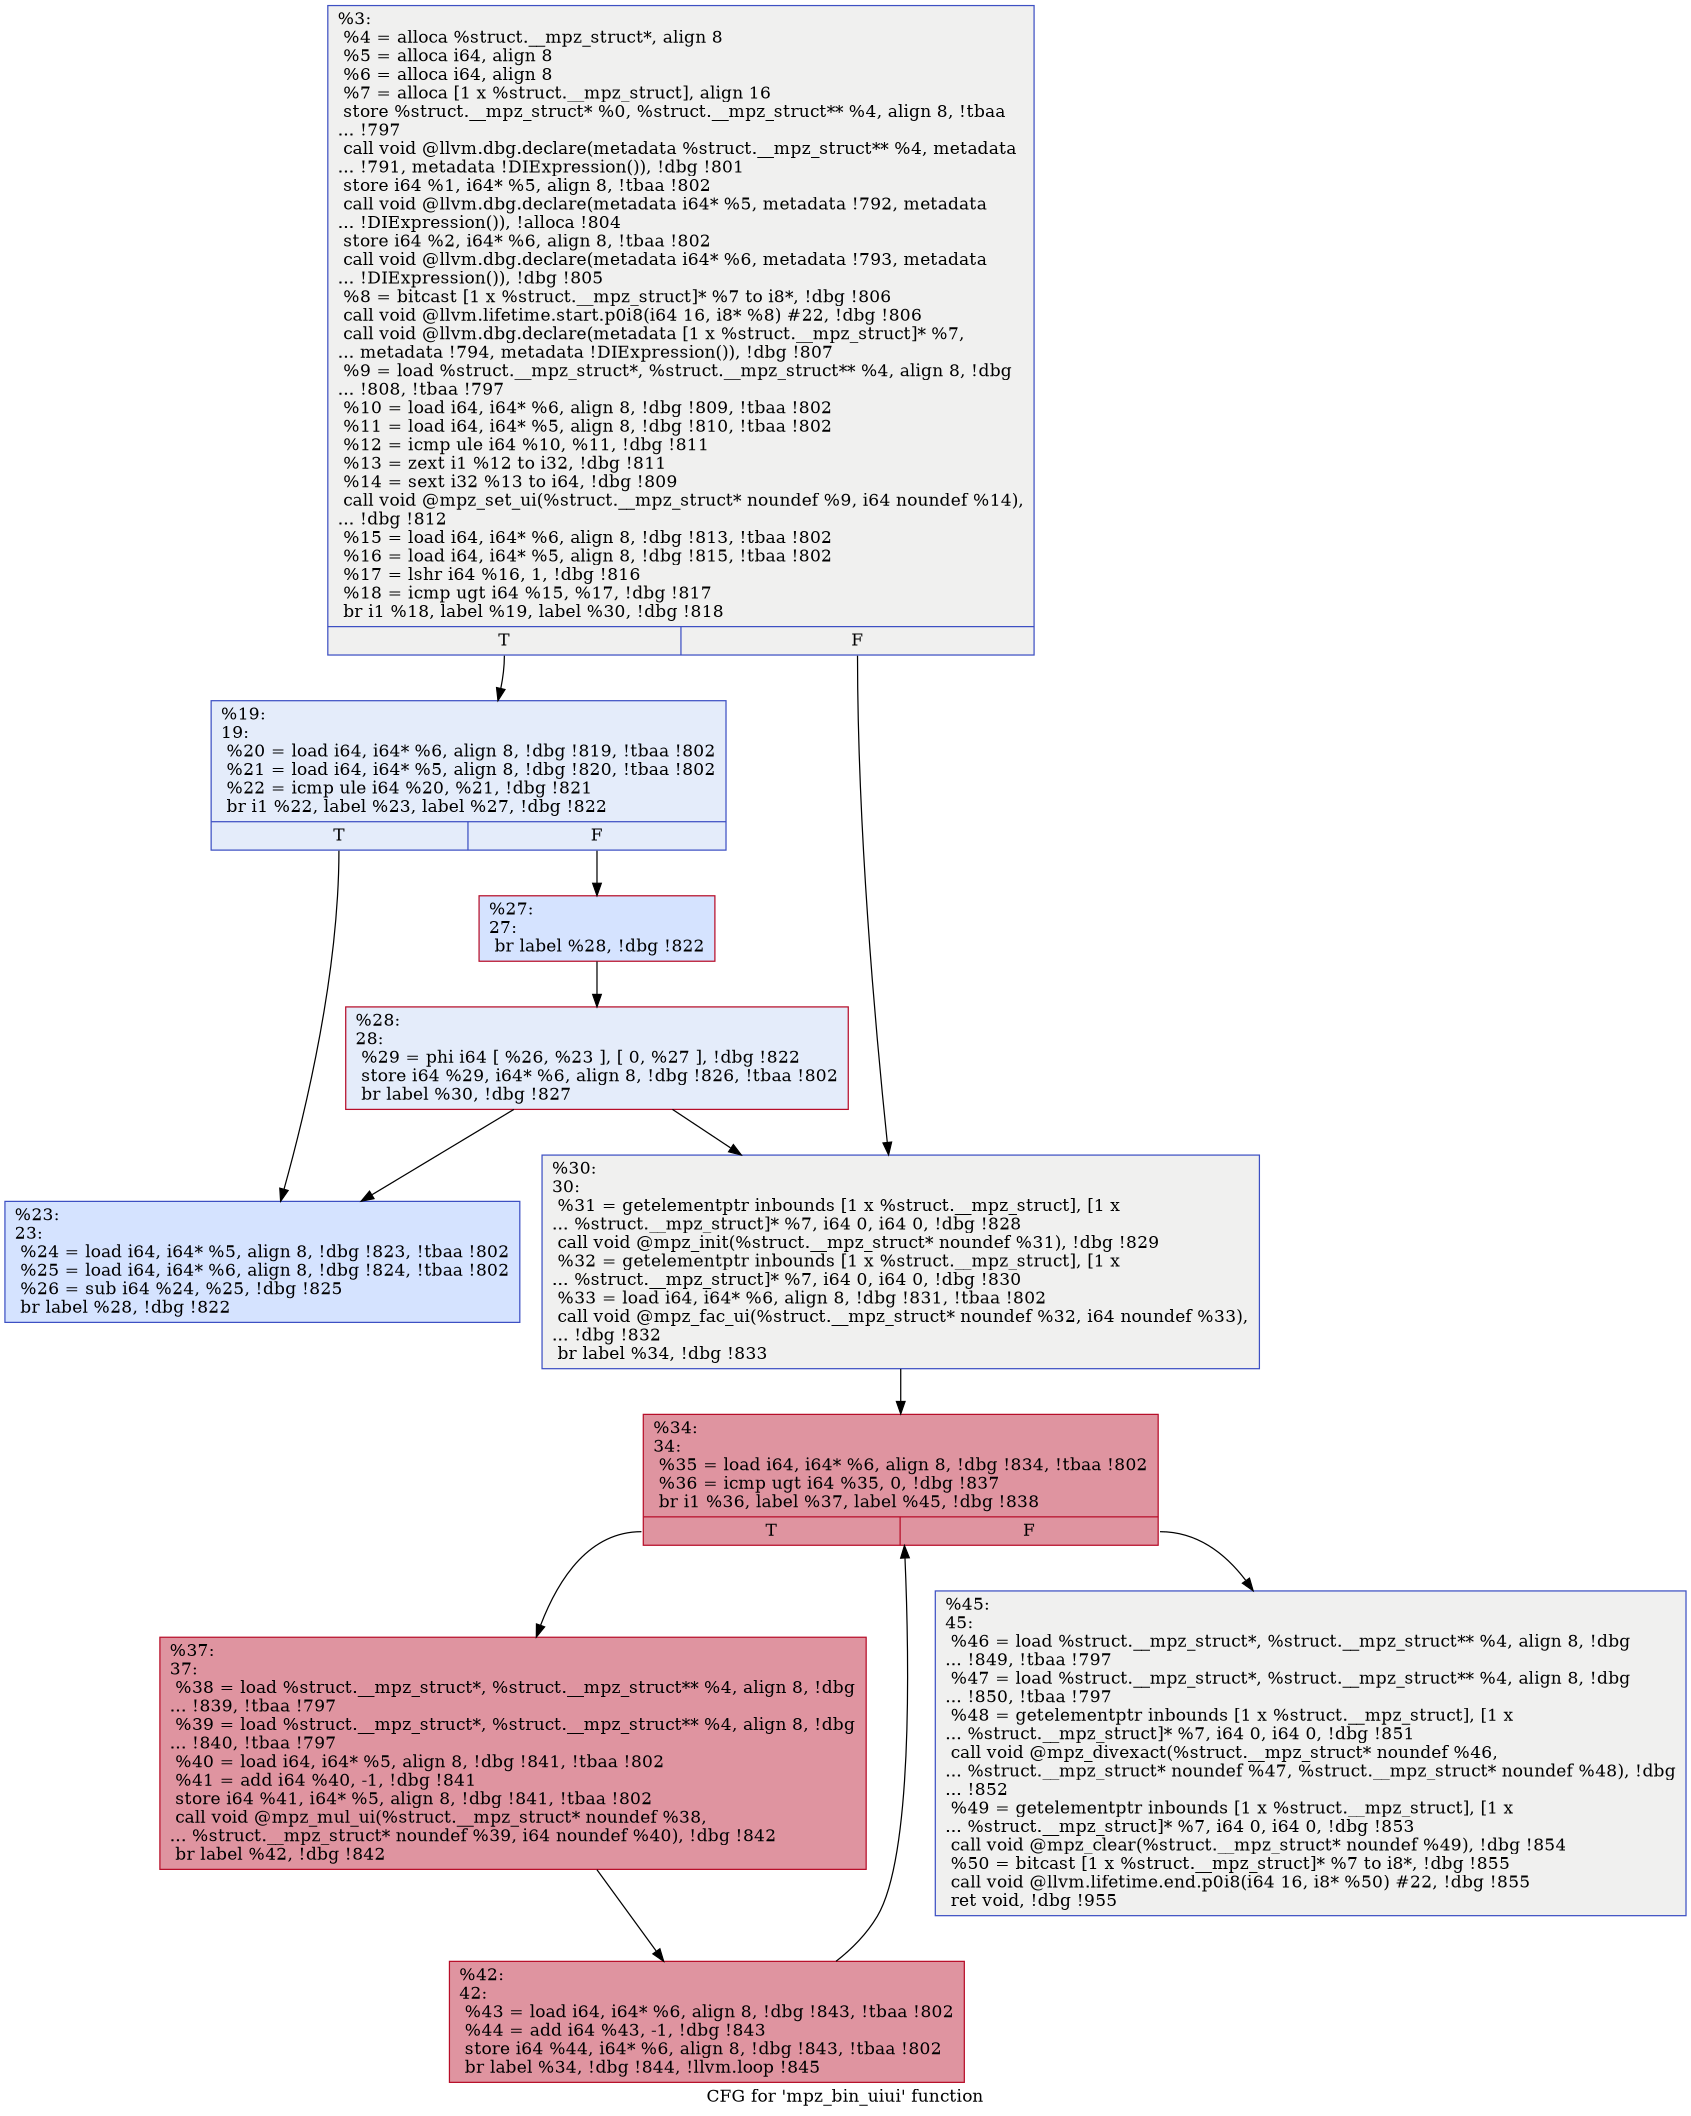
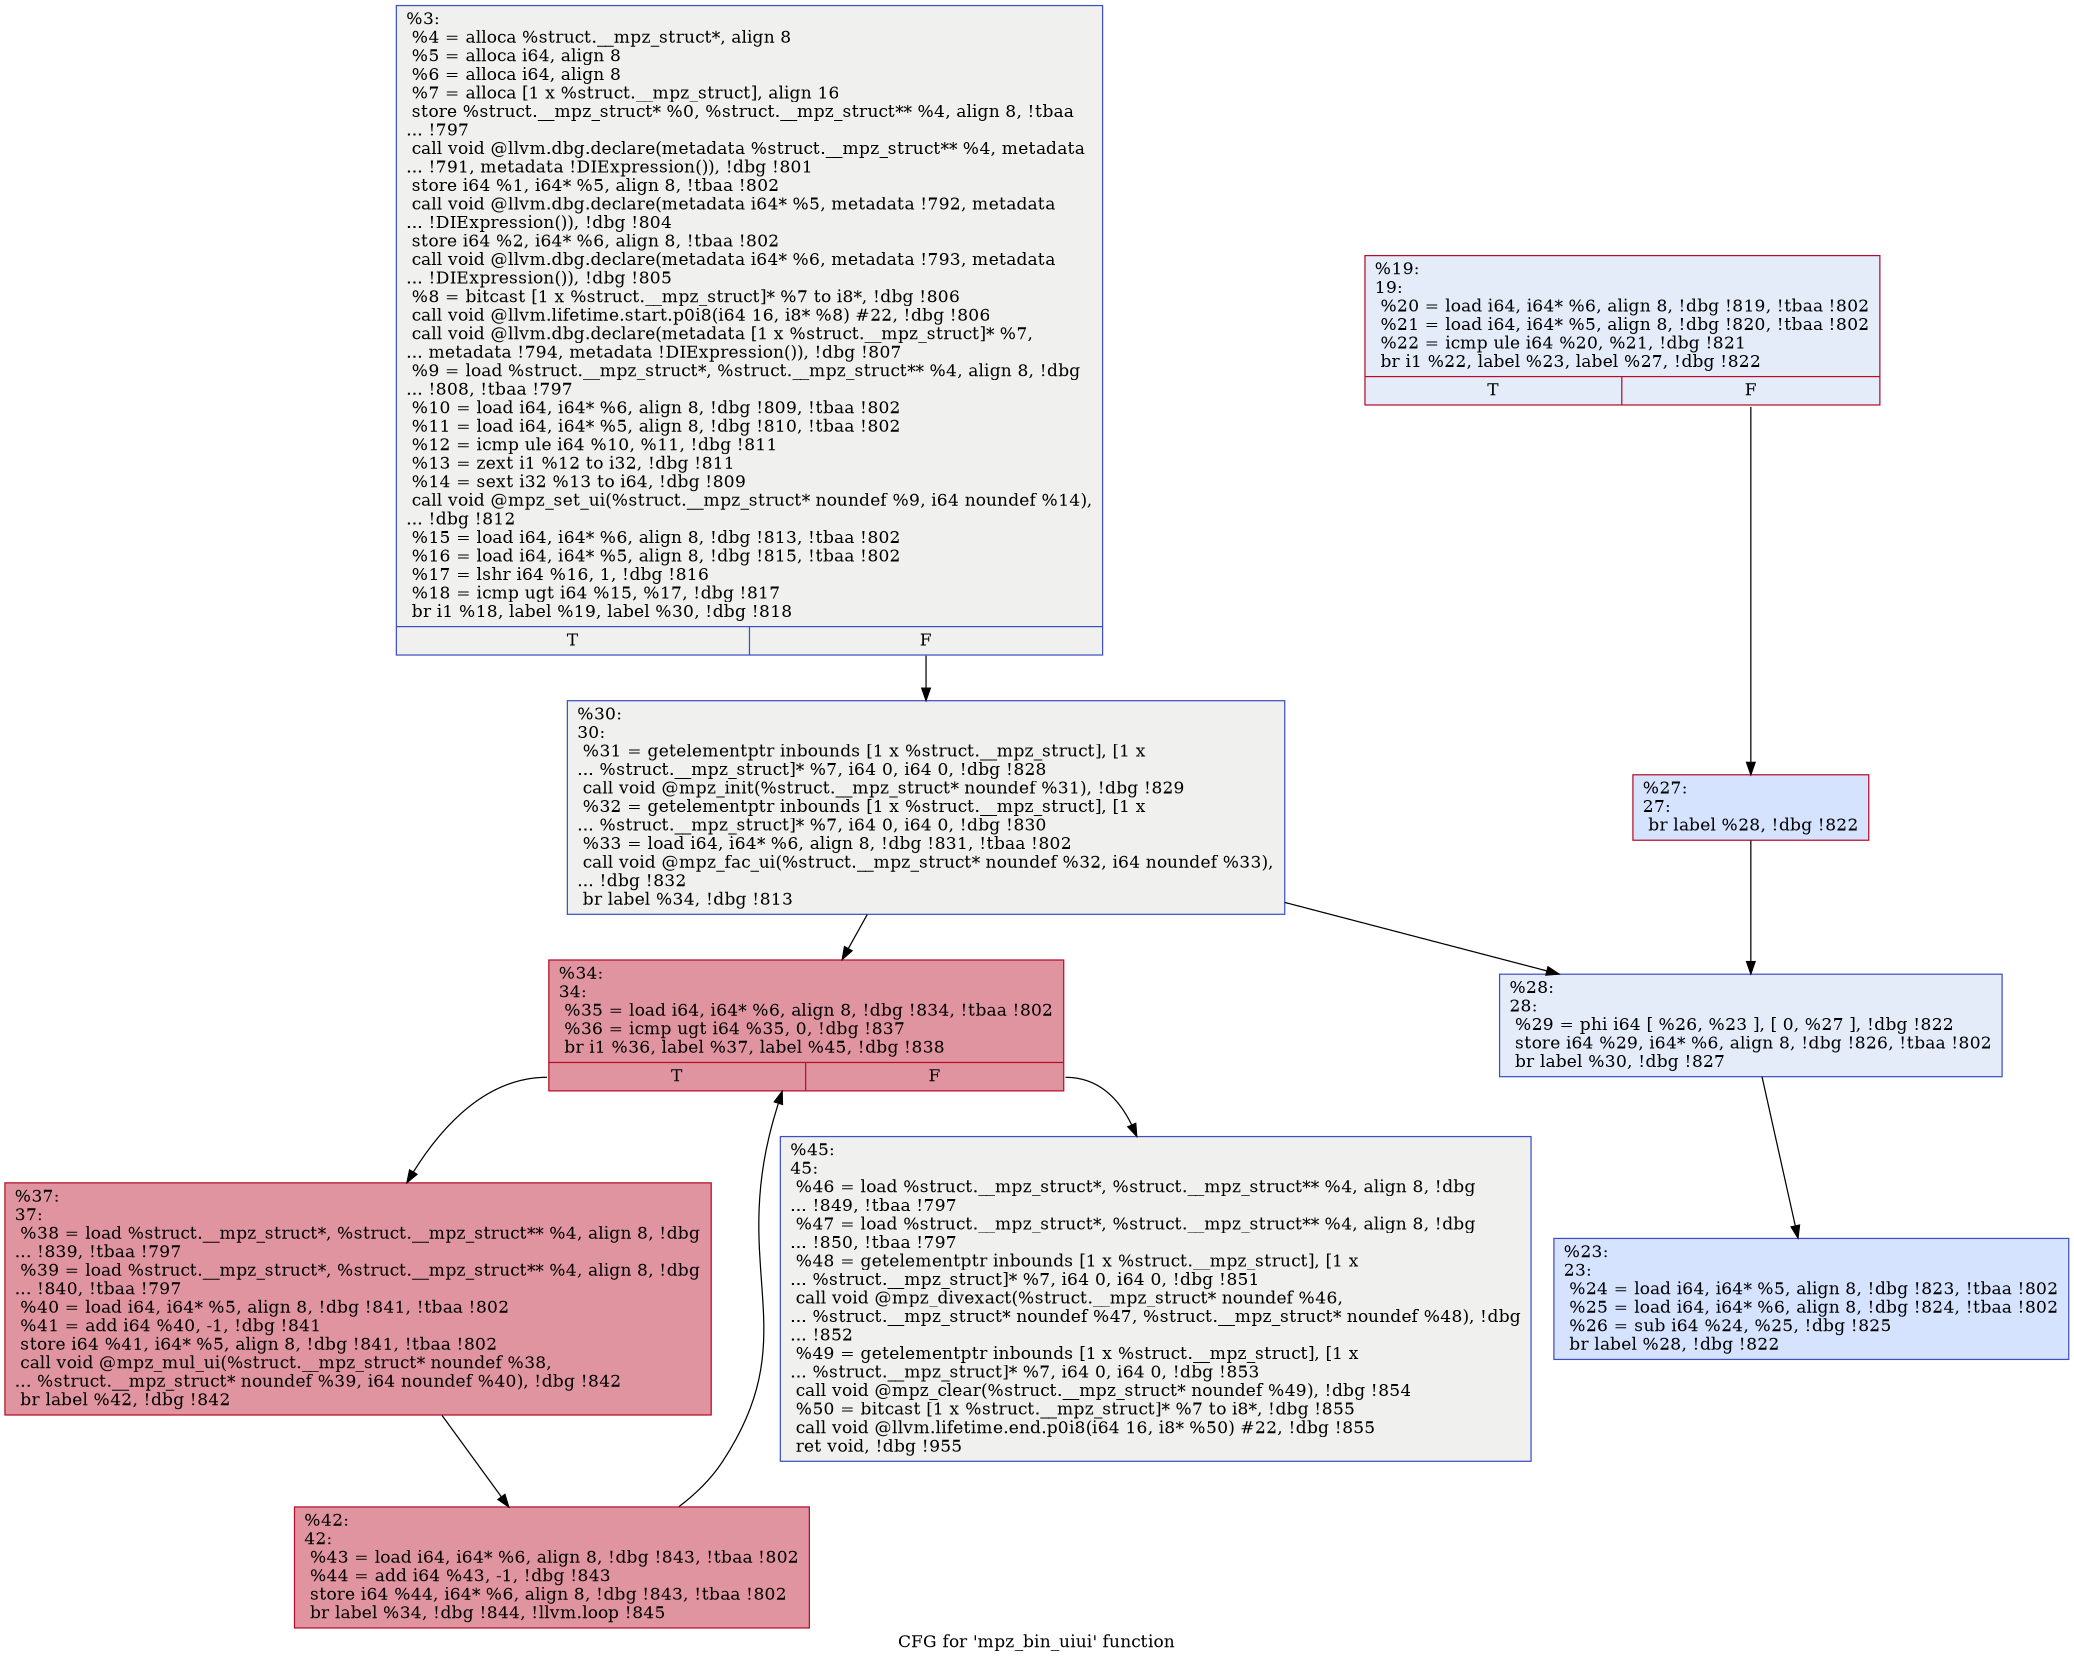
(480, 223) -> (540, 223)
(503, 672) -> none
(469, 775) -> (1622, 330)
(322, 1022) -> none
(597, 1058) -> (1751, 1025)
(702, 1129) -> (1416, 937)
(660, 1354) -> (685, 899)
